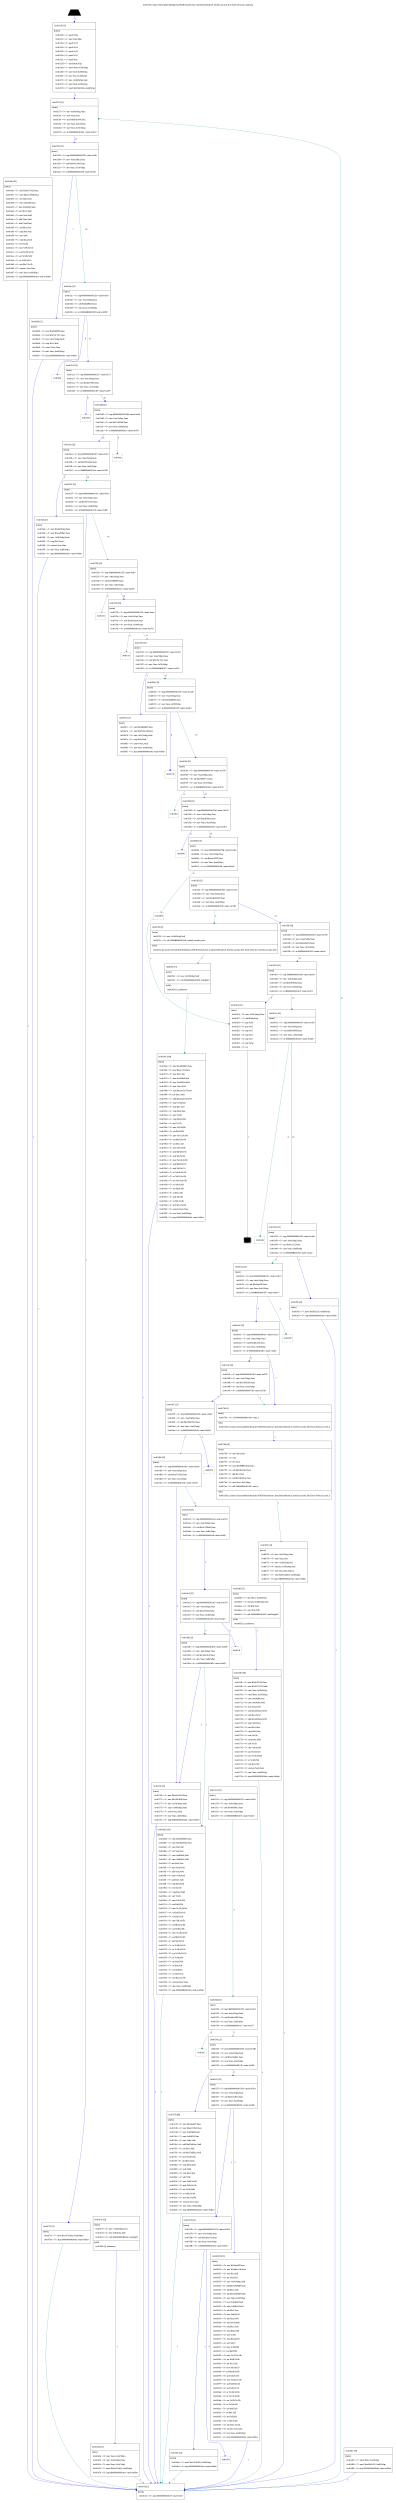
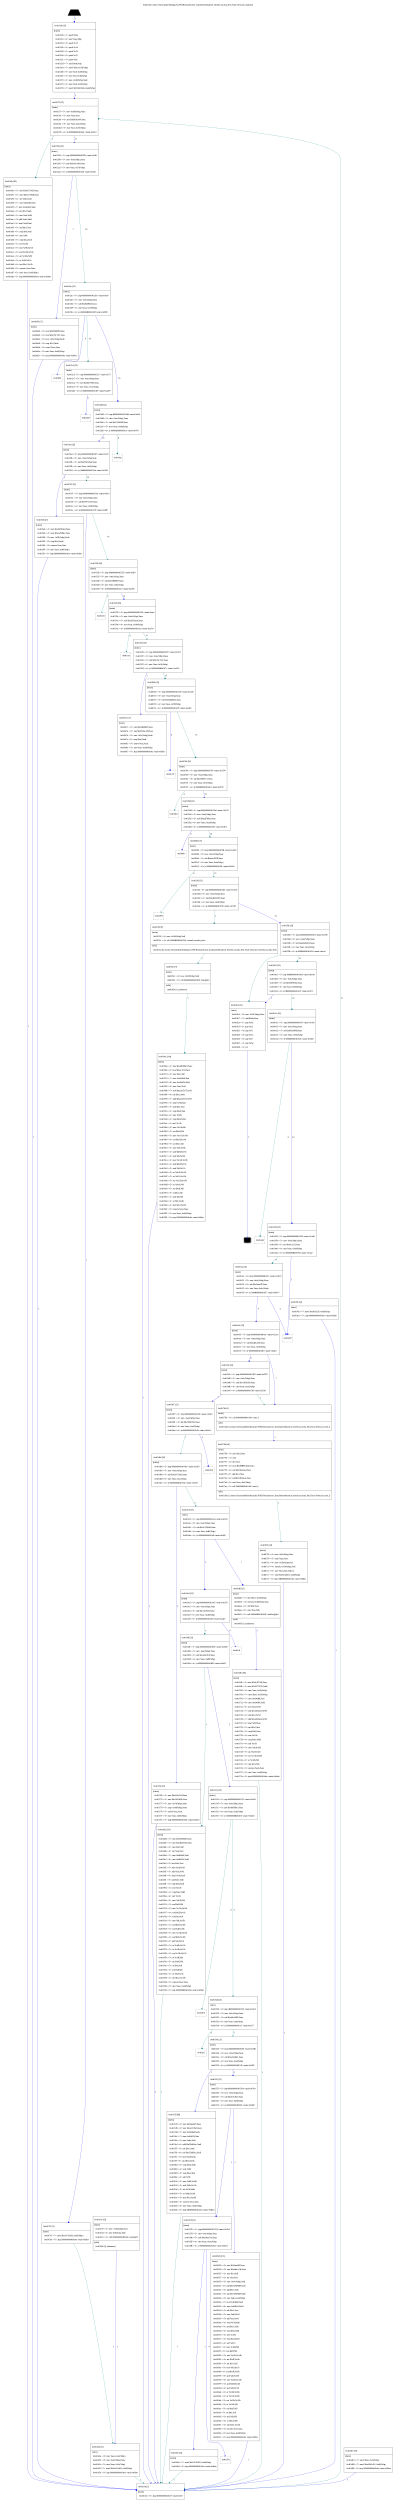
none -> (43, 155)
(103, 398) -> (112, 357)
none -> (214, 873)
(161, 991) -> (258, 972)
(304, 1277) -> (289, 1295)
(277, 1315) -> (277, 1315)
none -> (229, 1562)
(190, 1724) -> (219, 1727)
none -> (201, 2013)
(48, 2389) -> (98, 2342)
